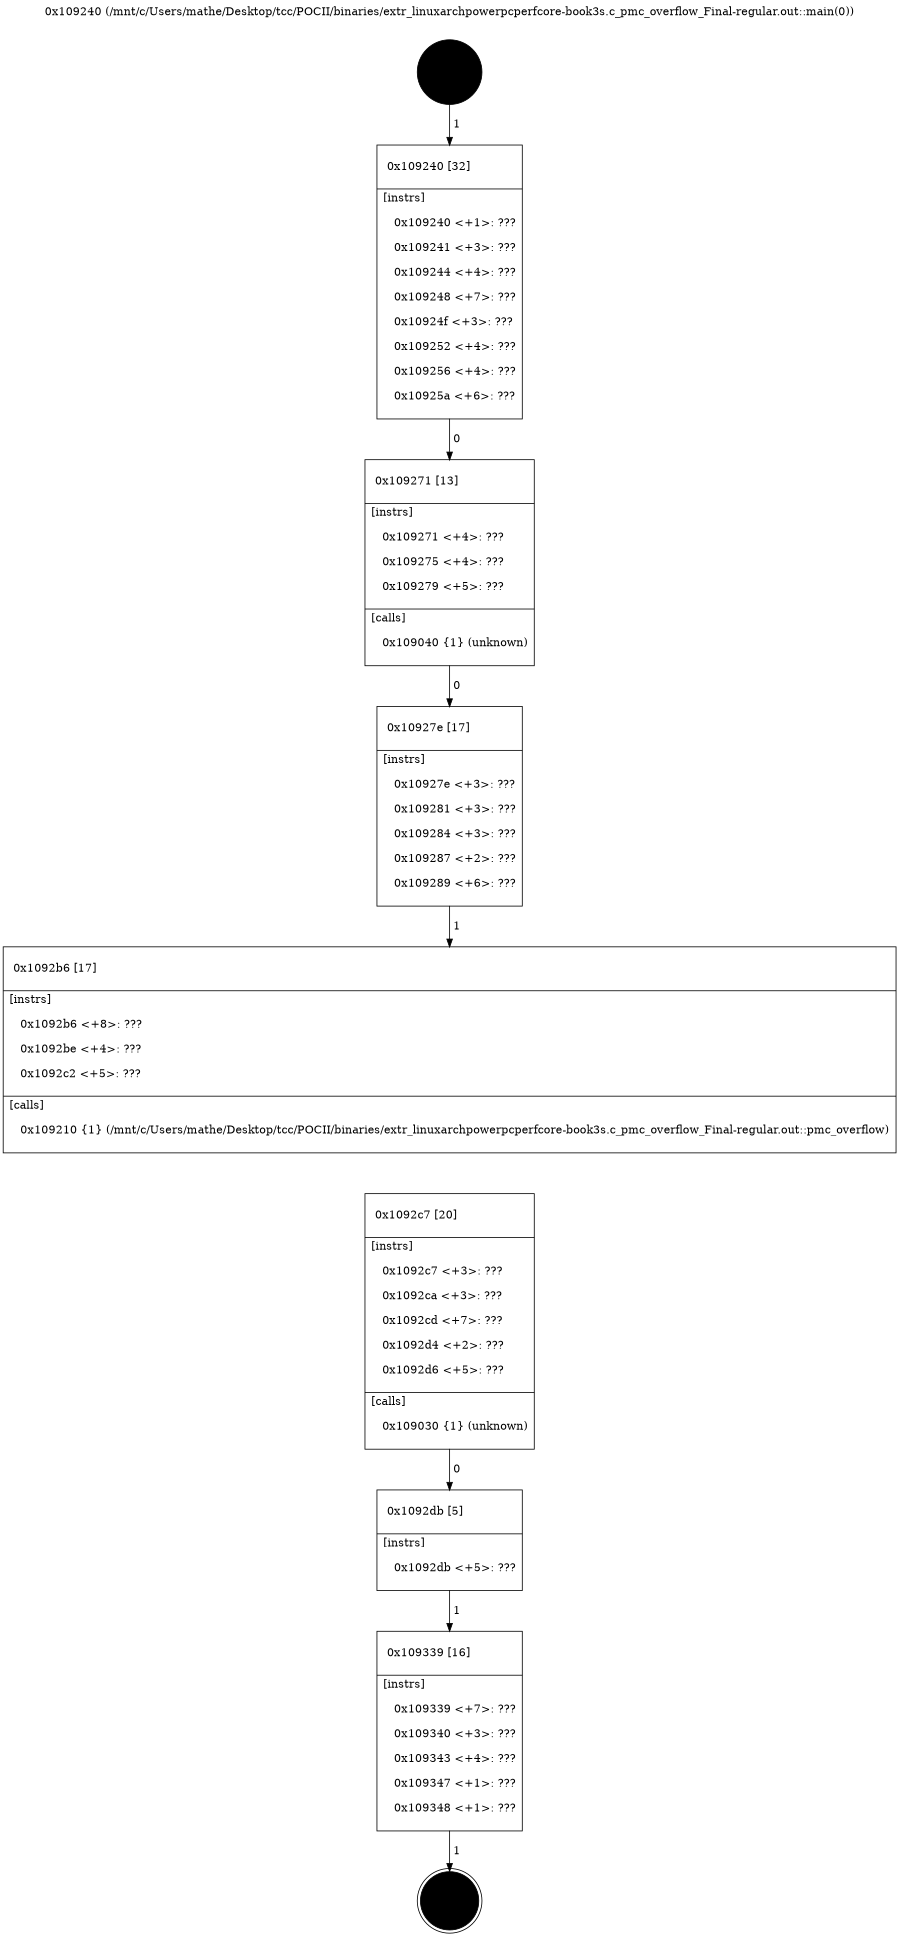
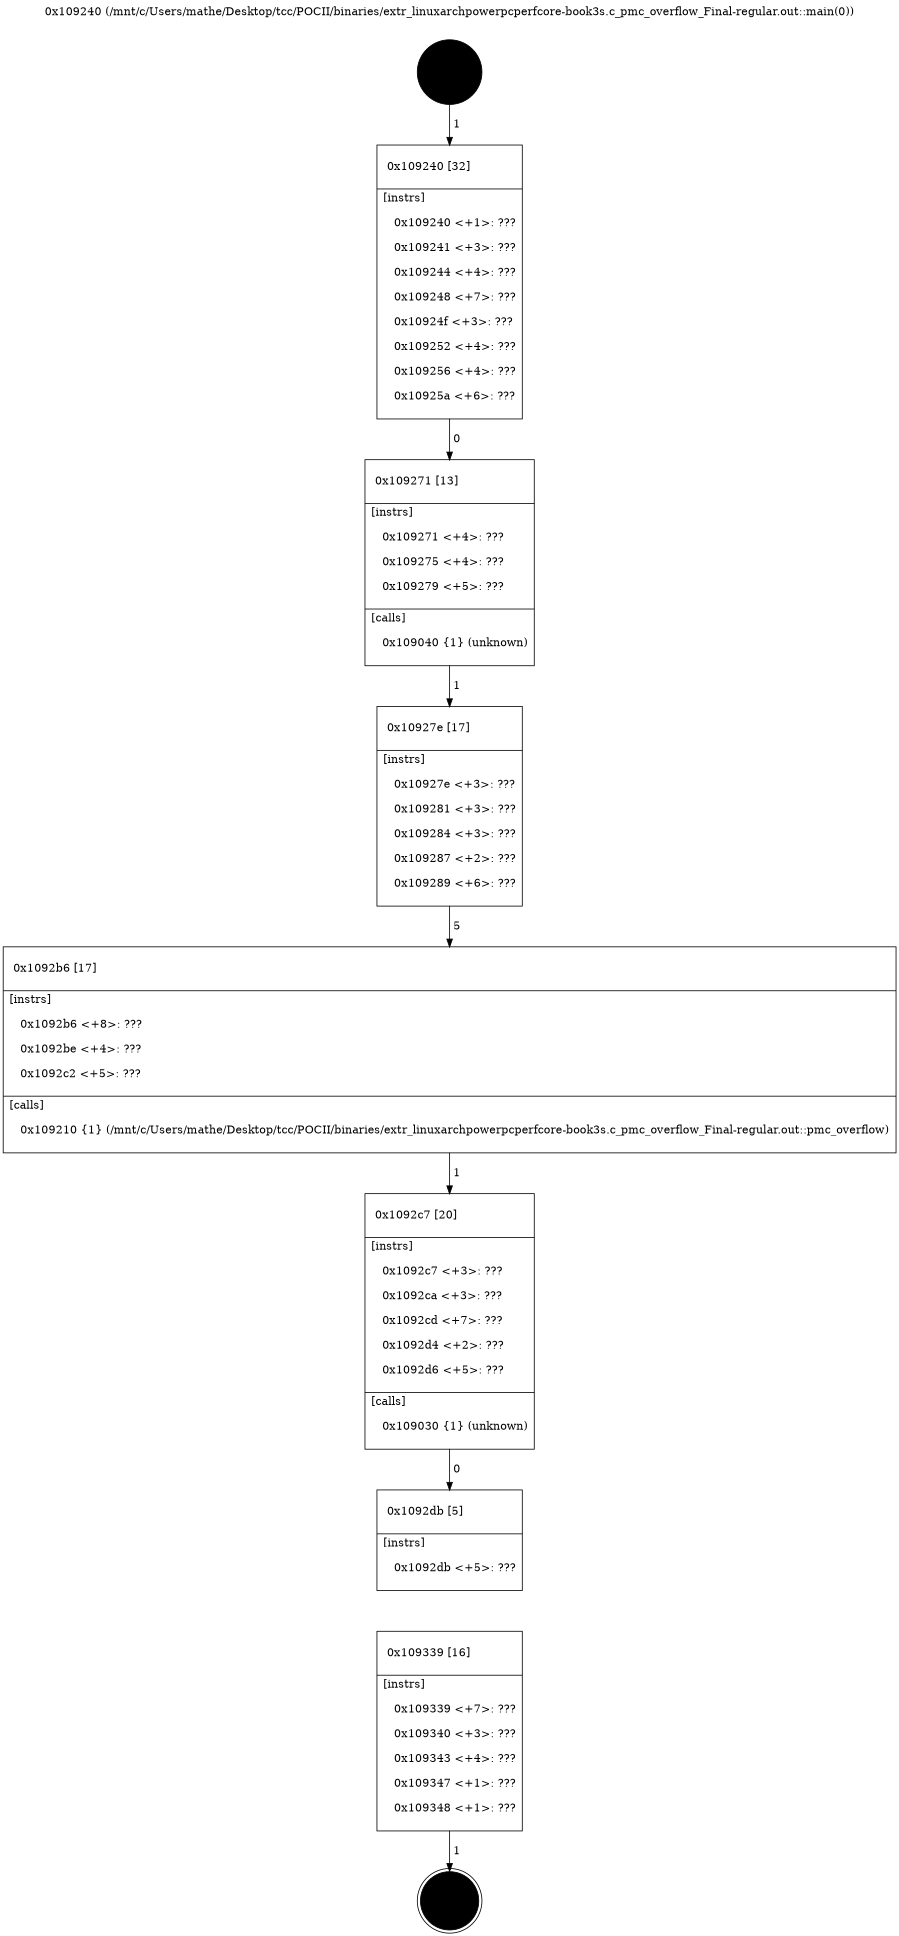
(455, 686) -> (455, 686)
(455, 926) -> (455, 926)
none -> (450, 1169)
(450, 1607) -> none
